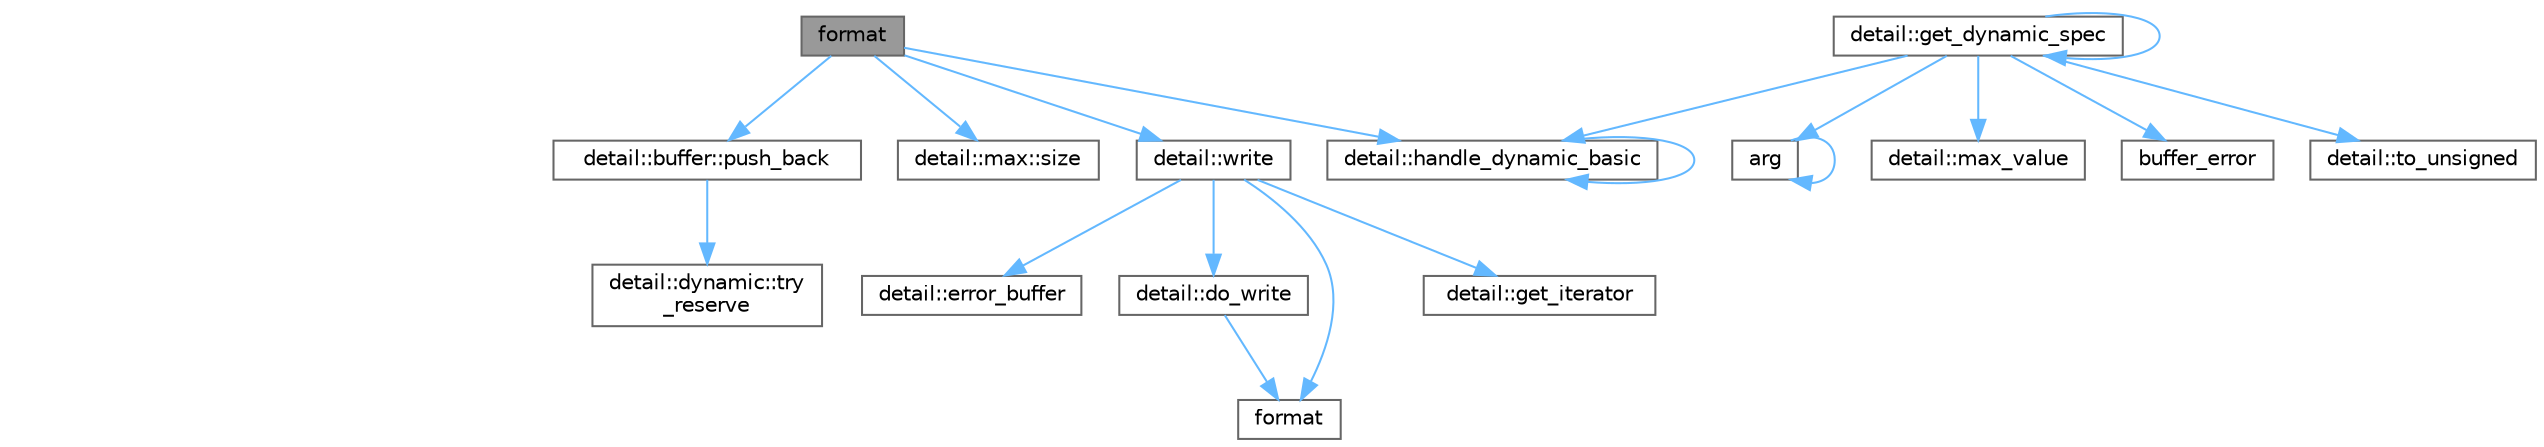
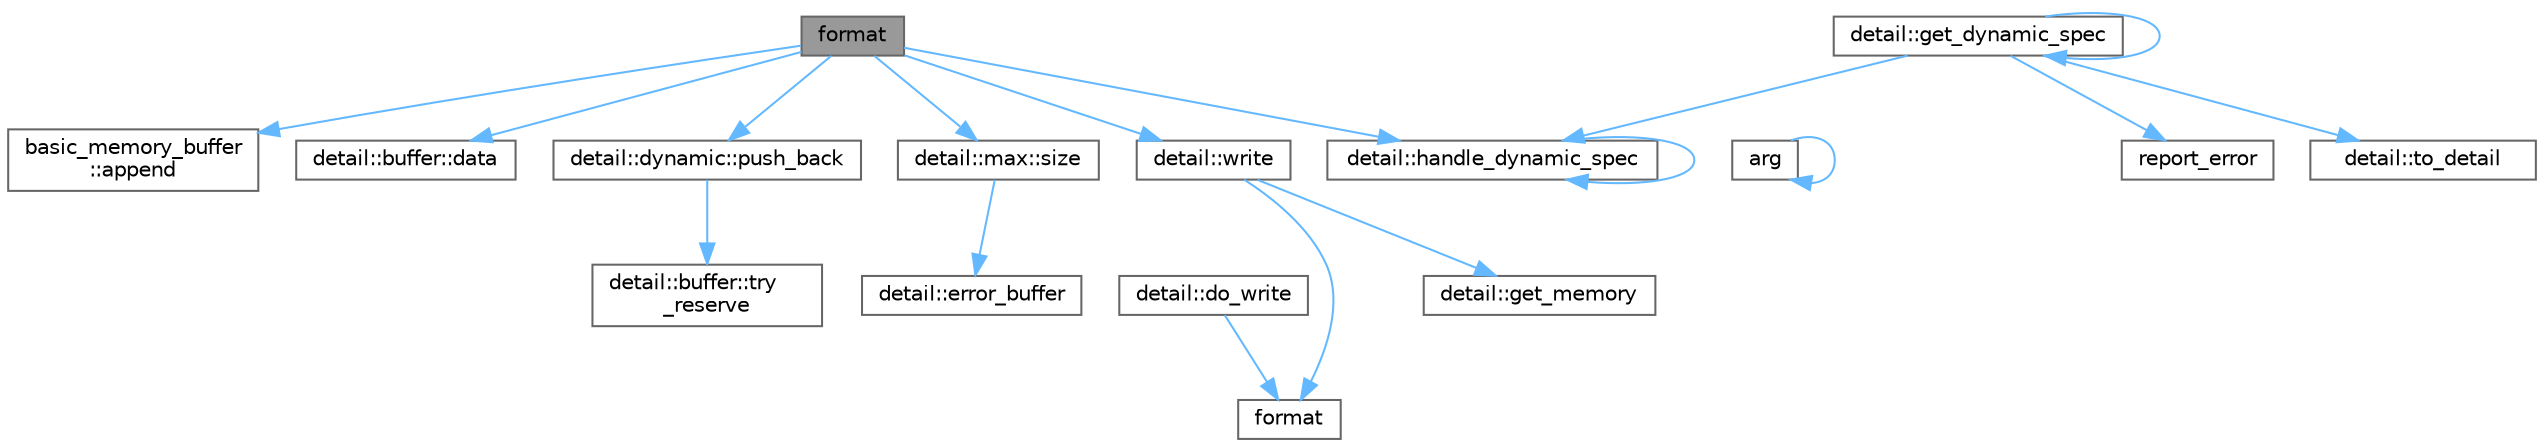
(1881, 93) -> none
none -> (133, 160)
none -> (406, 160)
(707, 160) -> (707, 160)
(1492, 160) -> (1492, 160)
(1978, 160) -> none
(2198, 160) -> (2198, 160)
(2423, 160) -> (2423, 160)
(1214, 217) -> none
(1102, 223) -> (987, 217)
(707, 295) -> (707, 295)
(1540, 295) -> (1540, 295)
